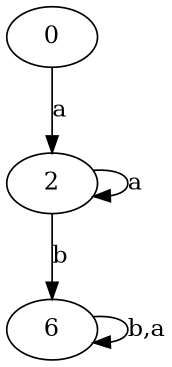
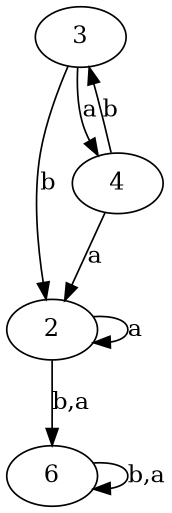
(52, 37) -> (118, 183)
none -> (81, 37)
(61, 256) -> (71, 403)
